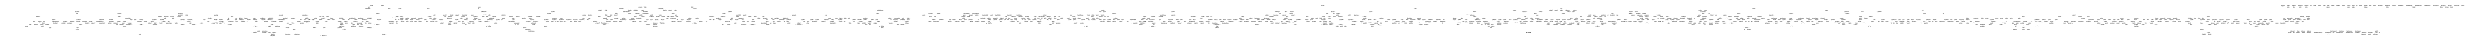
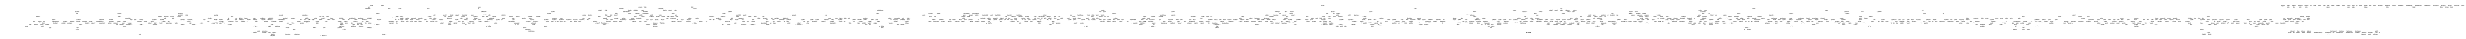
none -> (943, 22)
